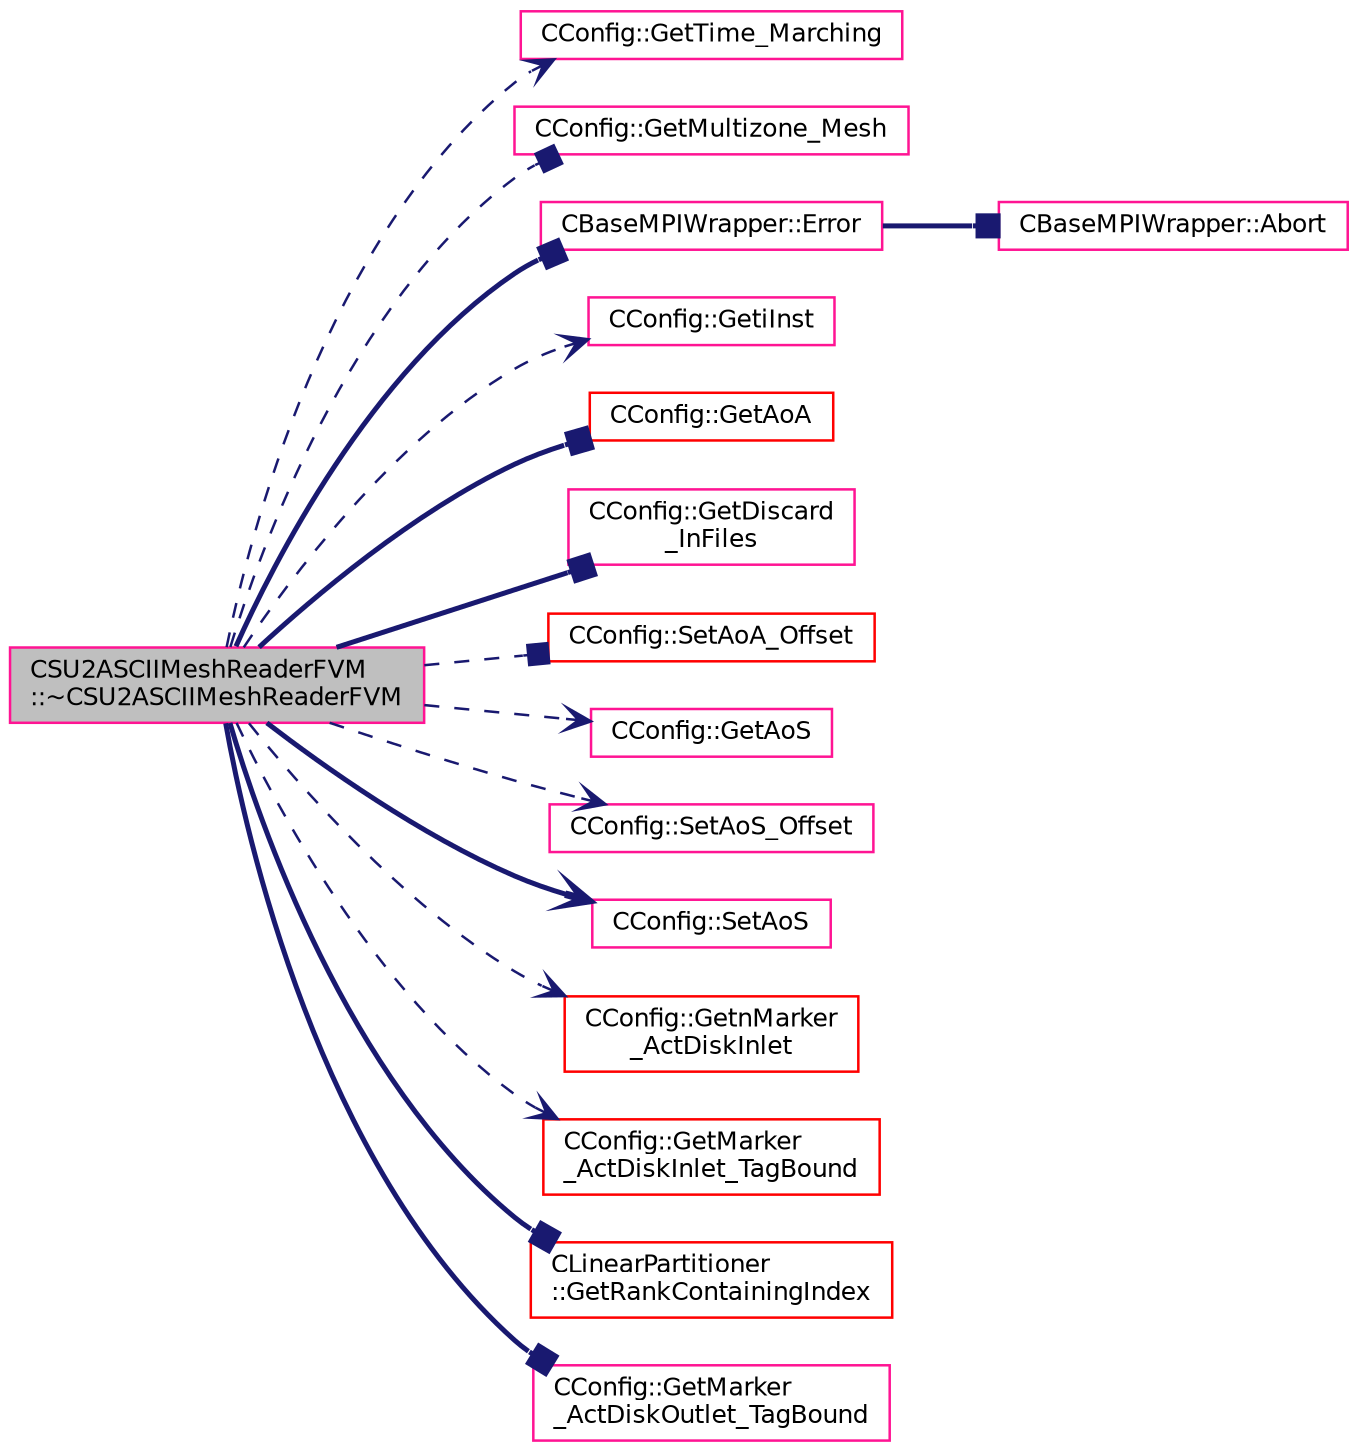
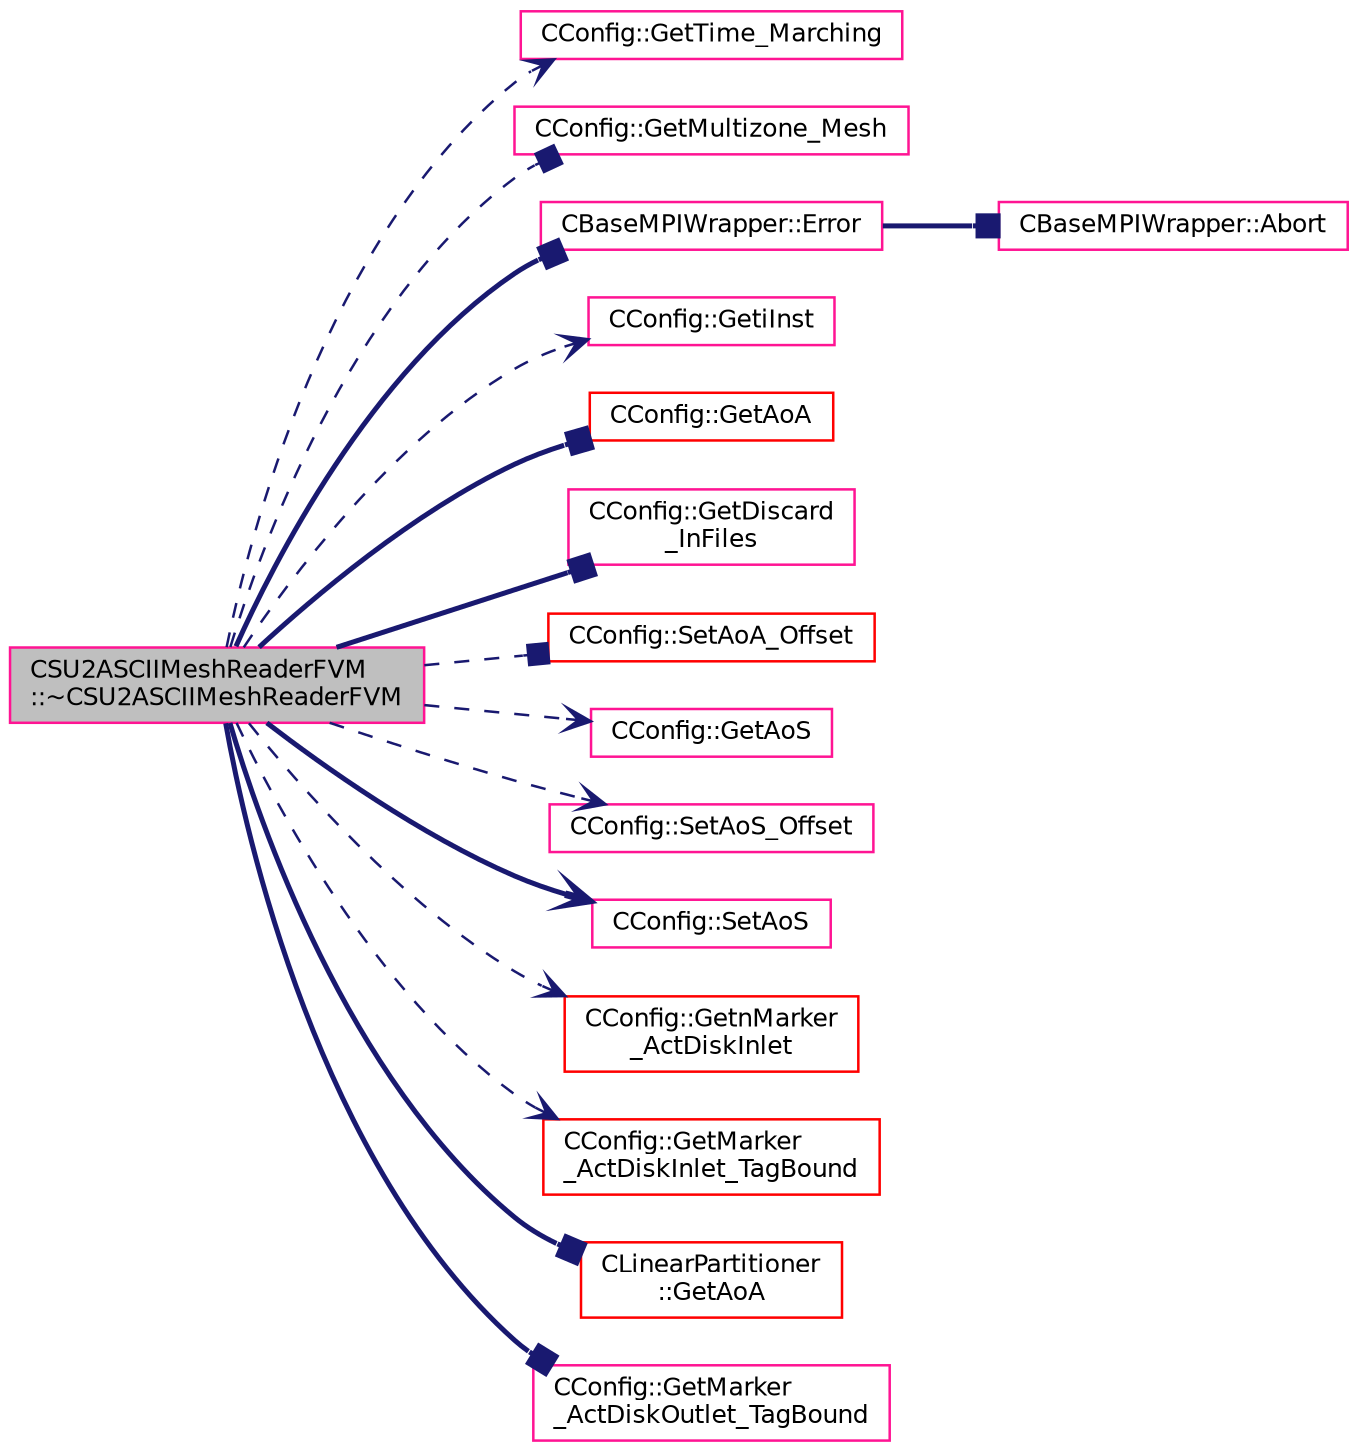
(712, 1280) -> (712, 1280)
